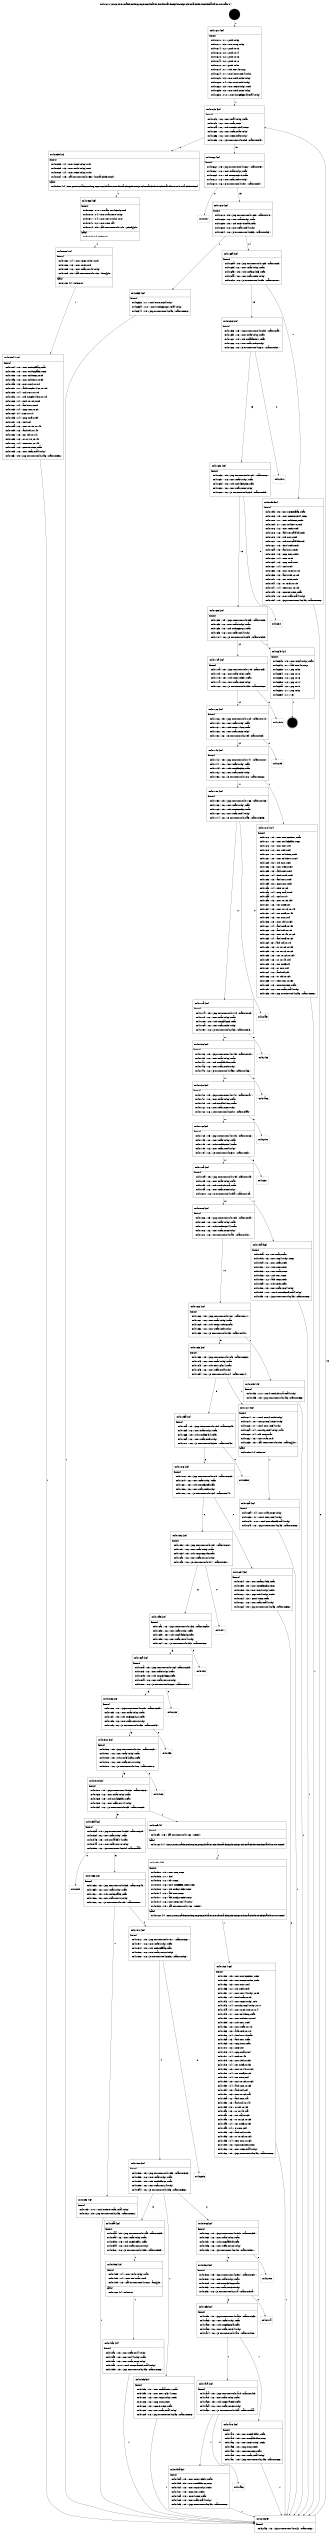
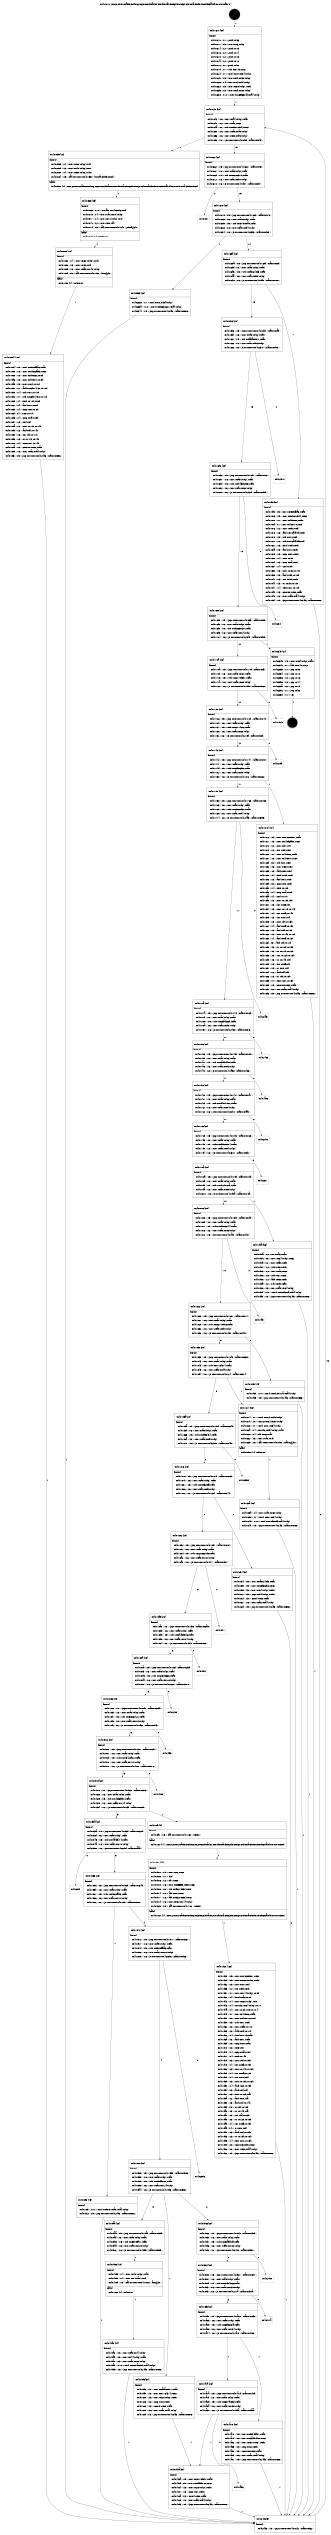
(223, 1160) -> none
none -> (259, 1320)
(164, 2507) -> (181, 2442)
